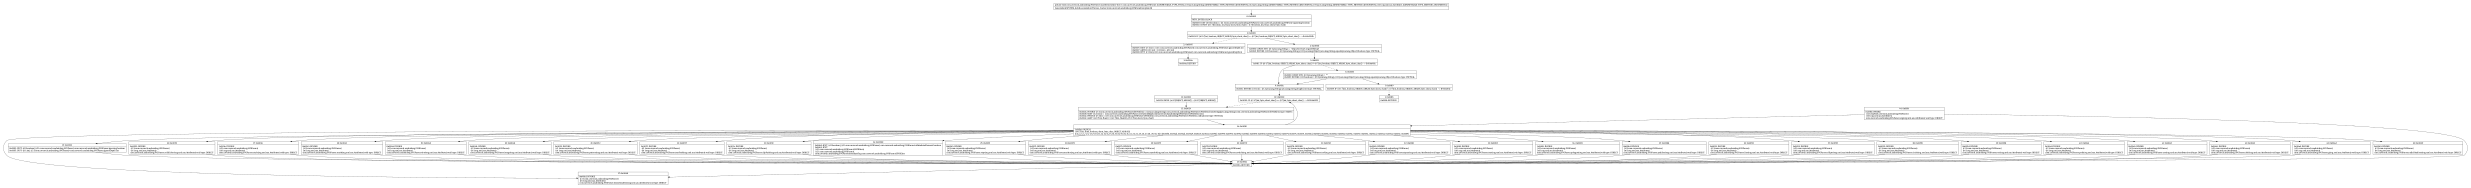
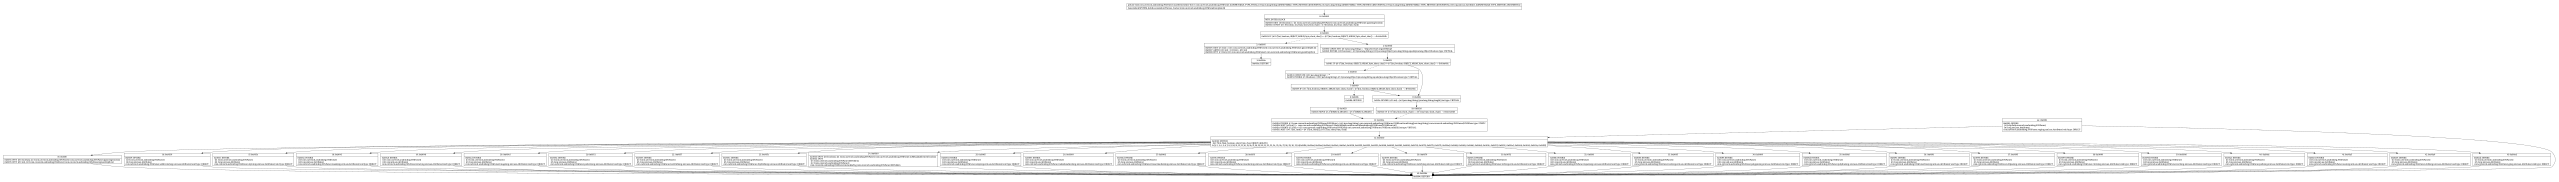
(1312, 81) -> (1385, 93)
(1297, 116) -> (1774, 146)
(951, 171) -> (1304, 173)
